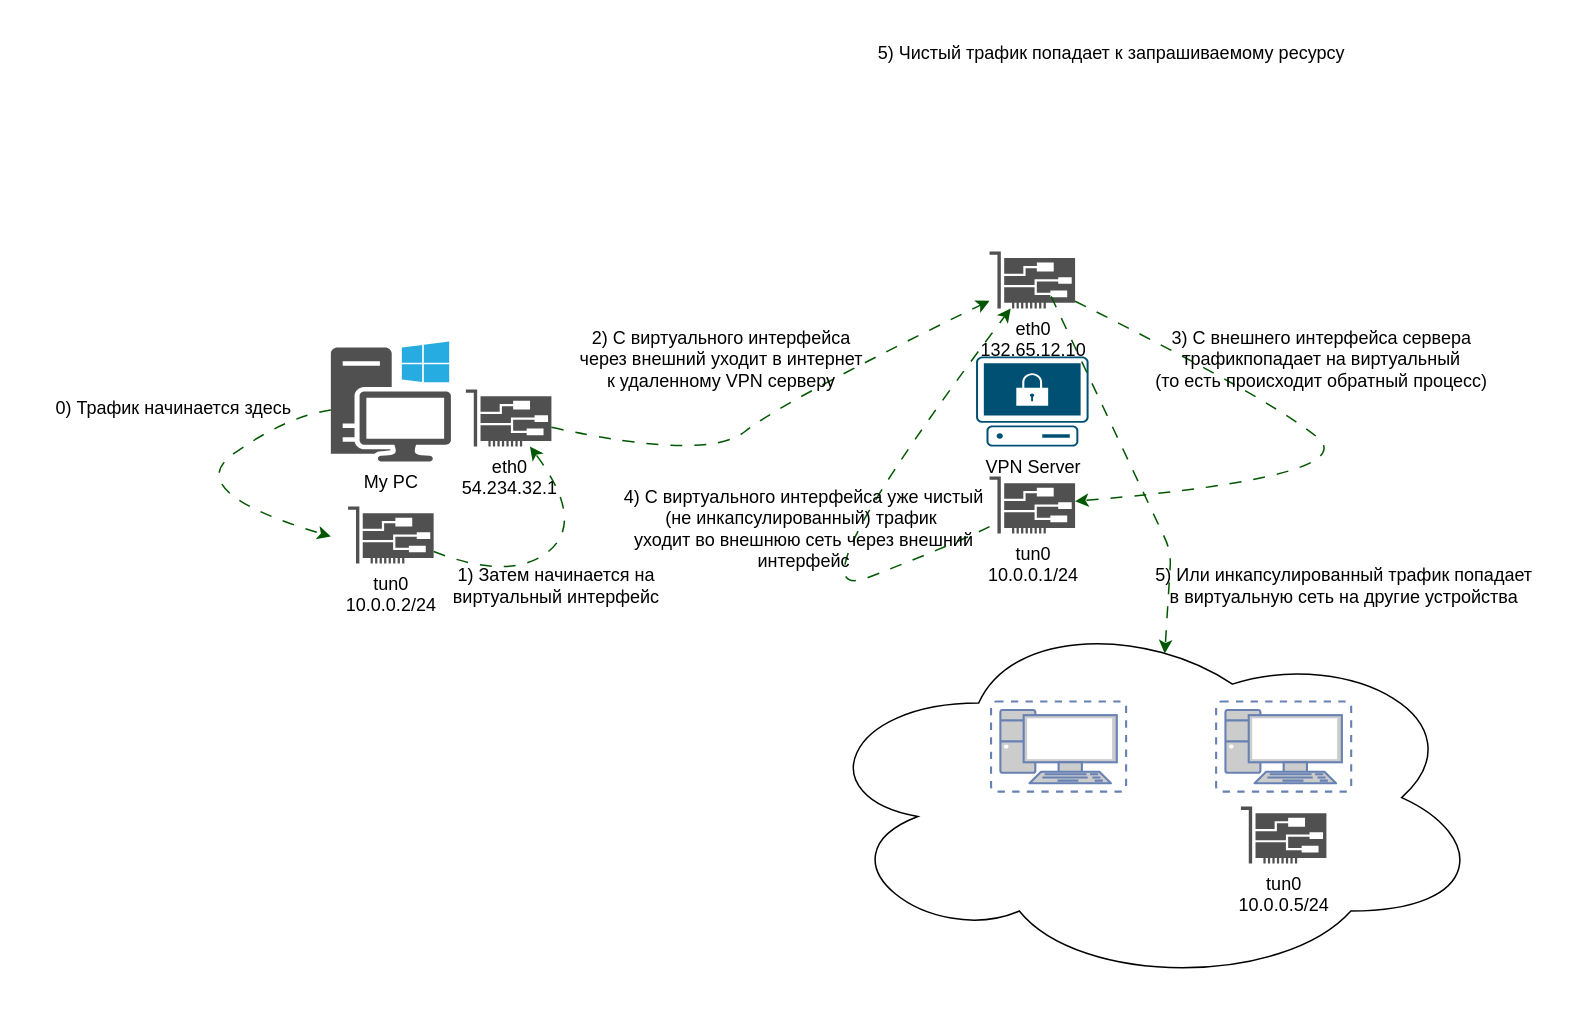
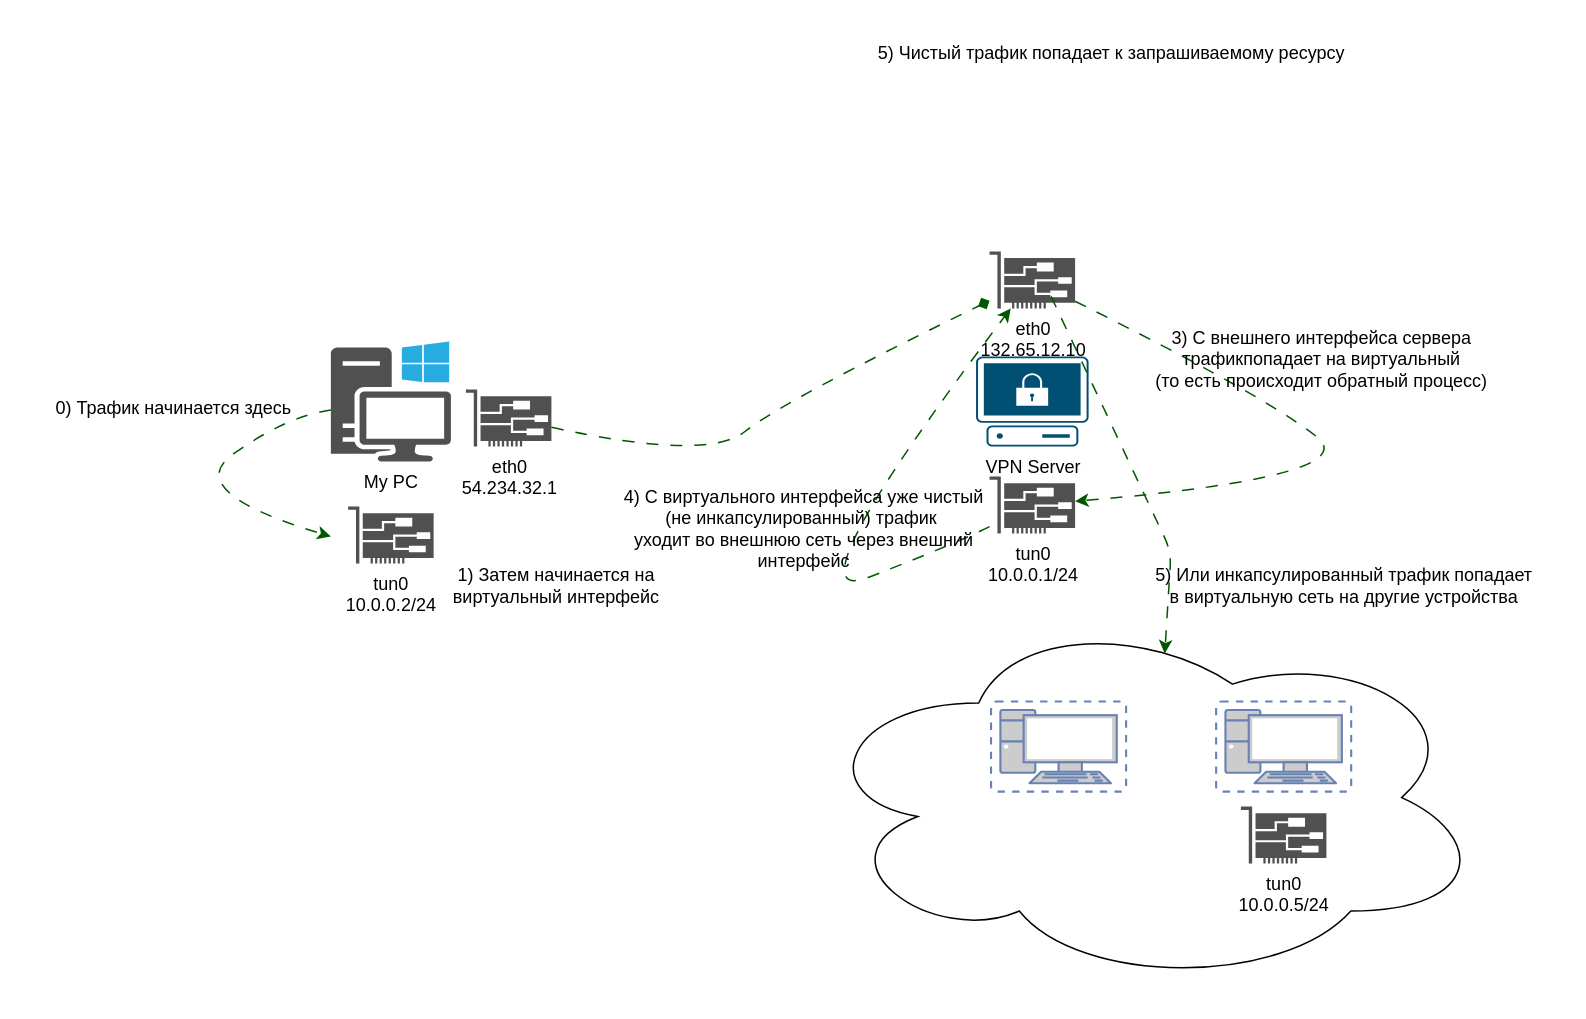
(979, 306) -> (978, 306)
(721, 359) -> none
(540, 557) -> none
